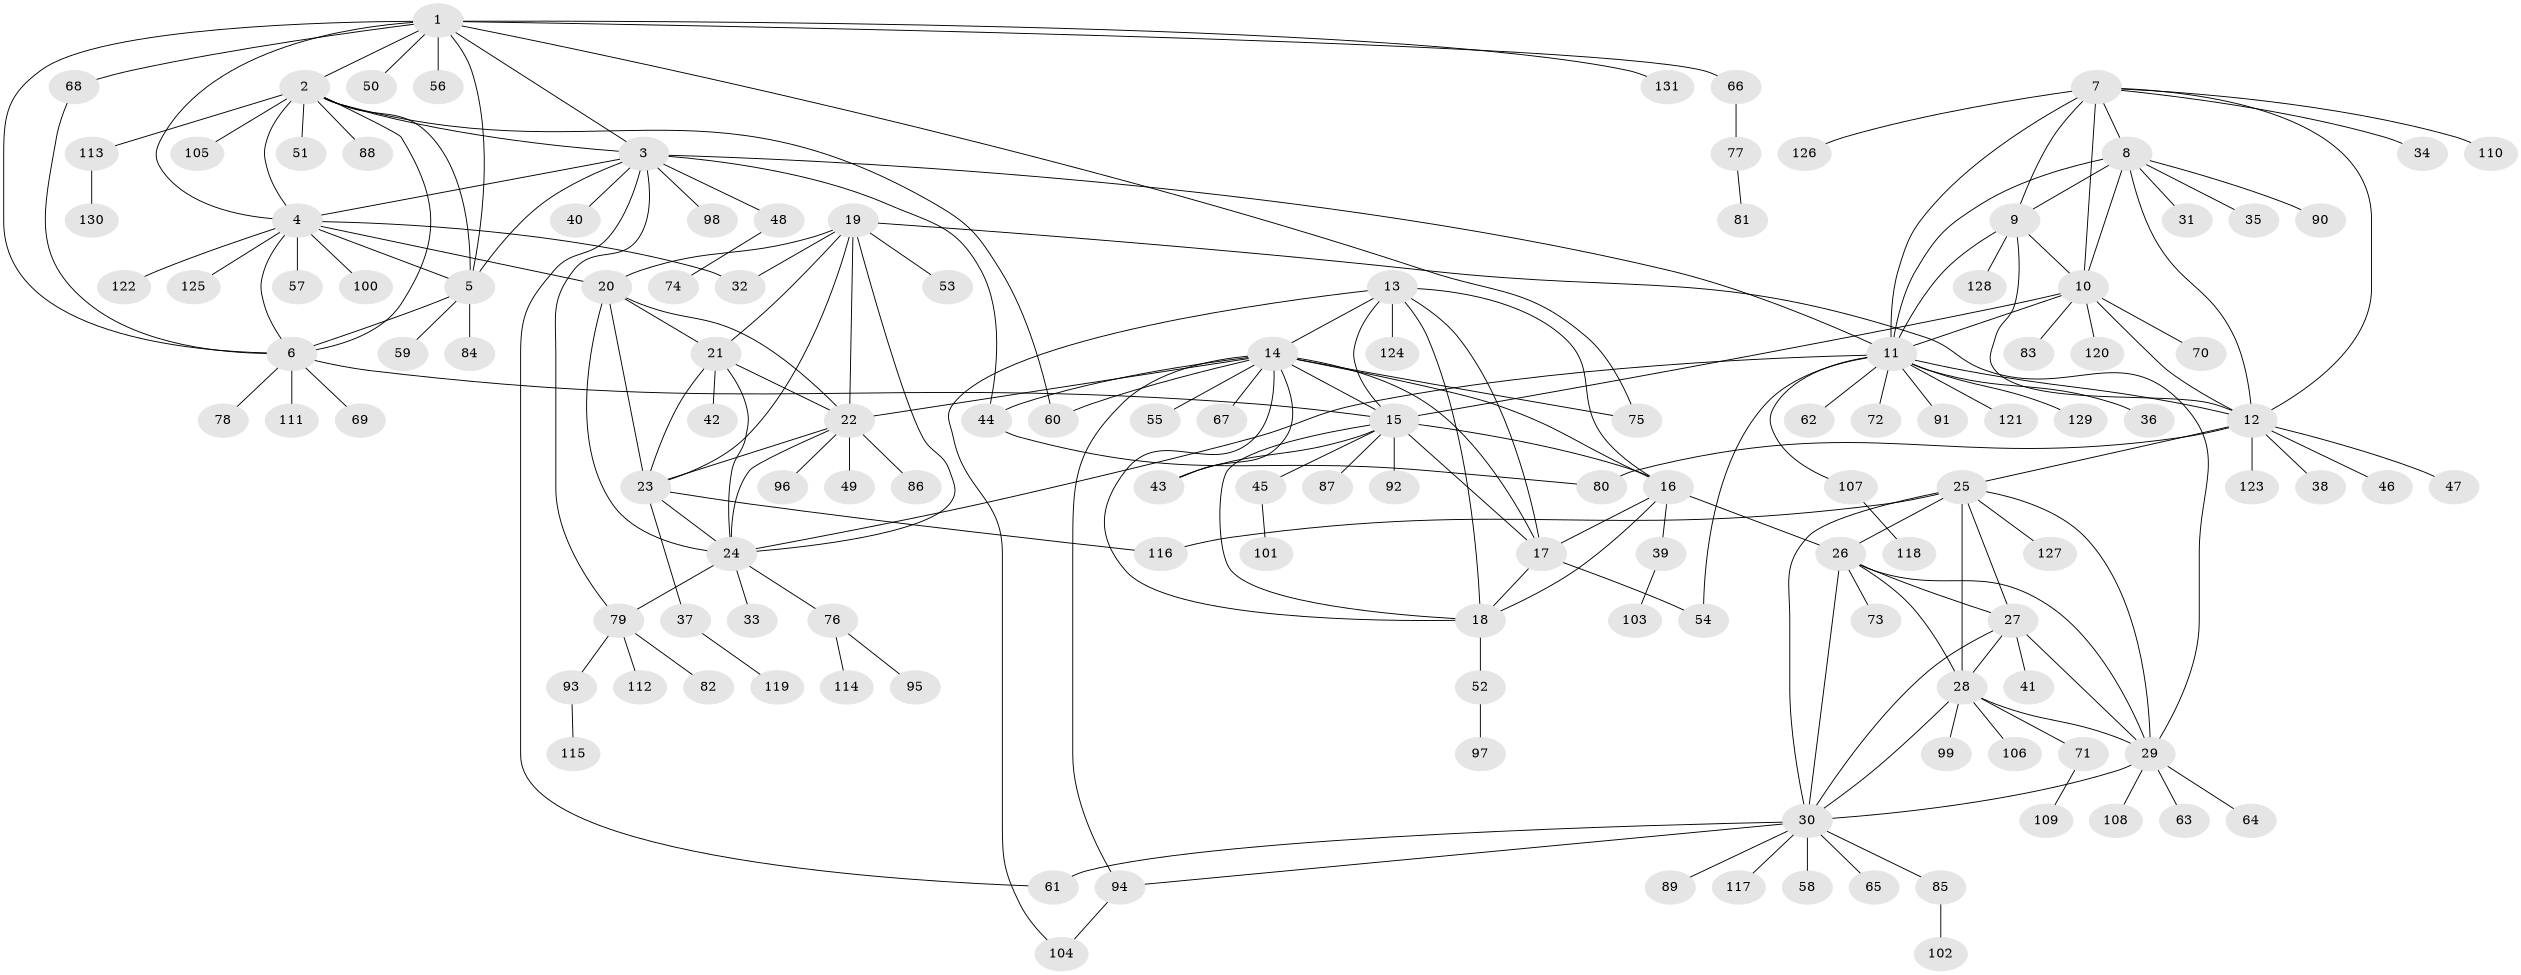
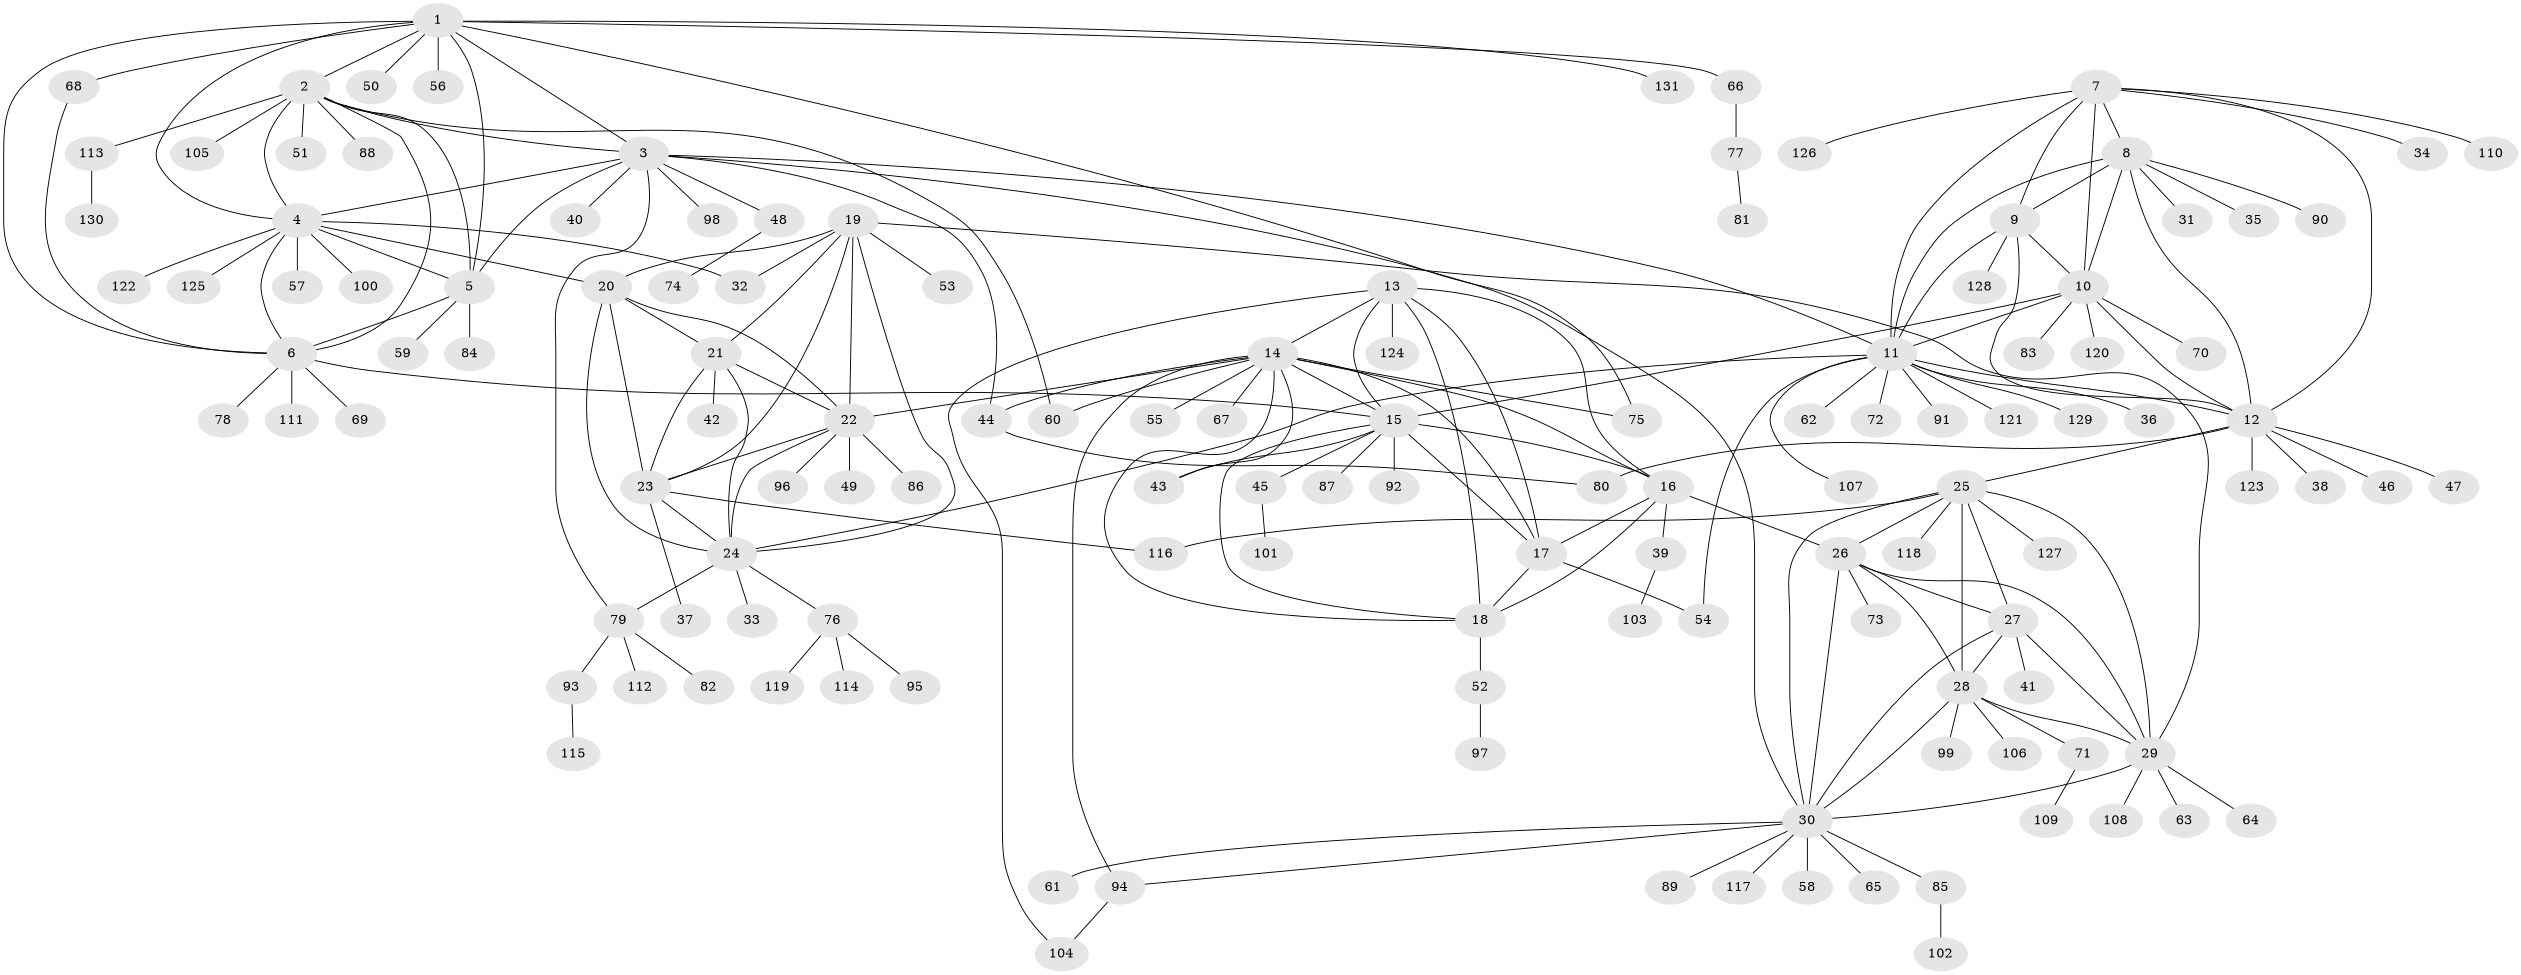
(1880, 521) -> (1936, 520)
(731, 654) -> (805, 654)
(521, 711) -> (1334, 248)
